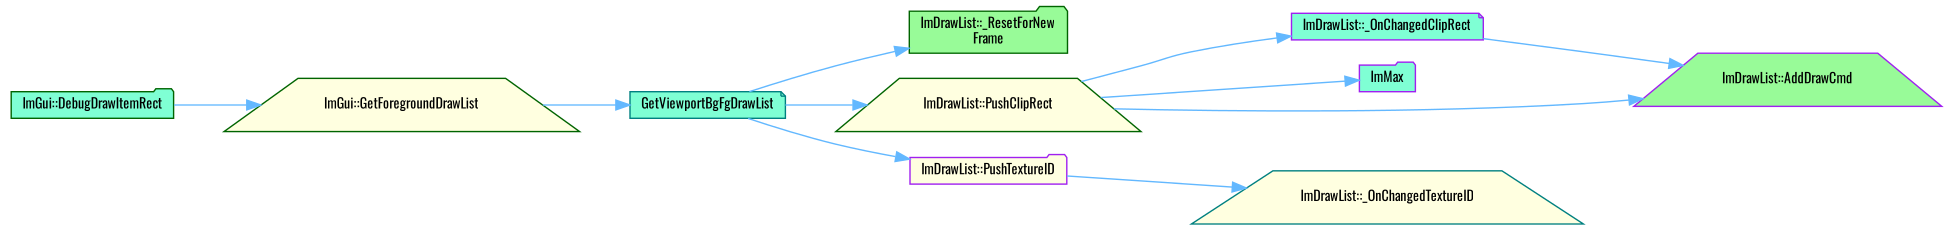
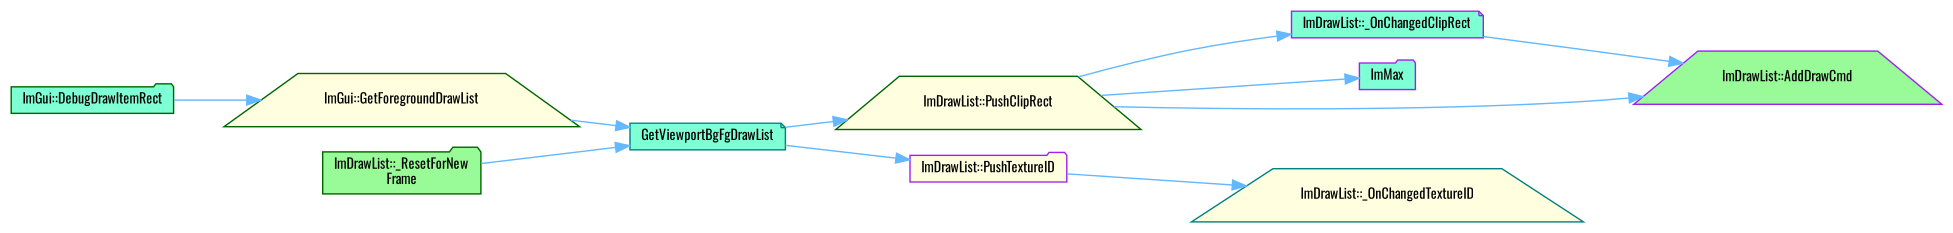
(822, 70) -> (548, 155)
